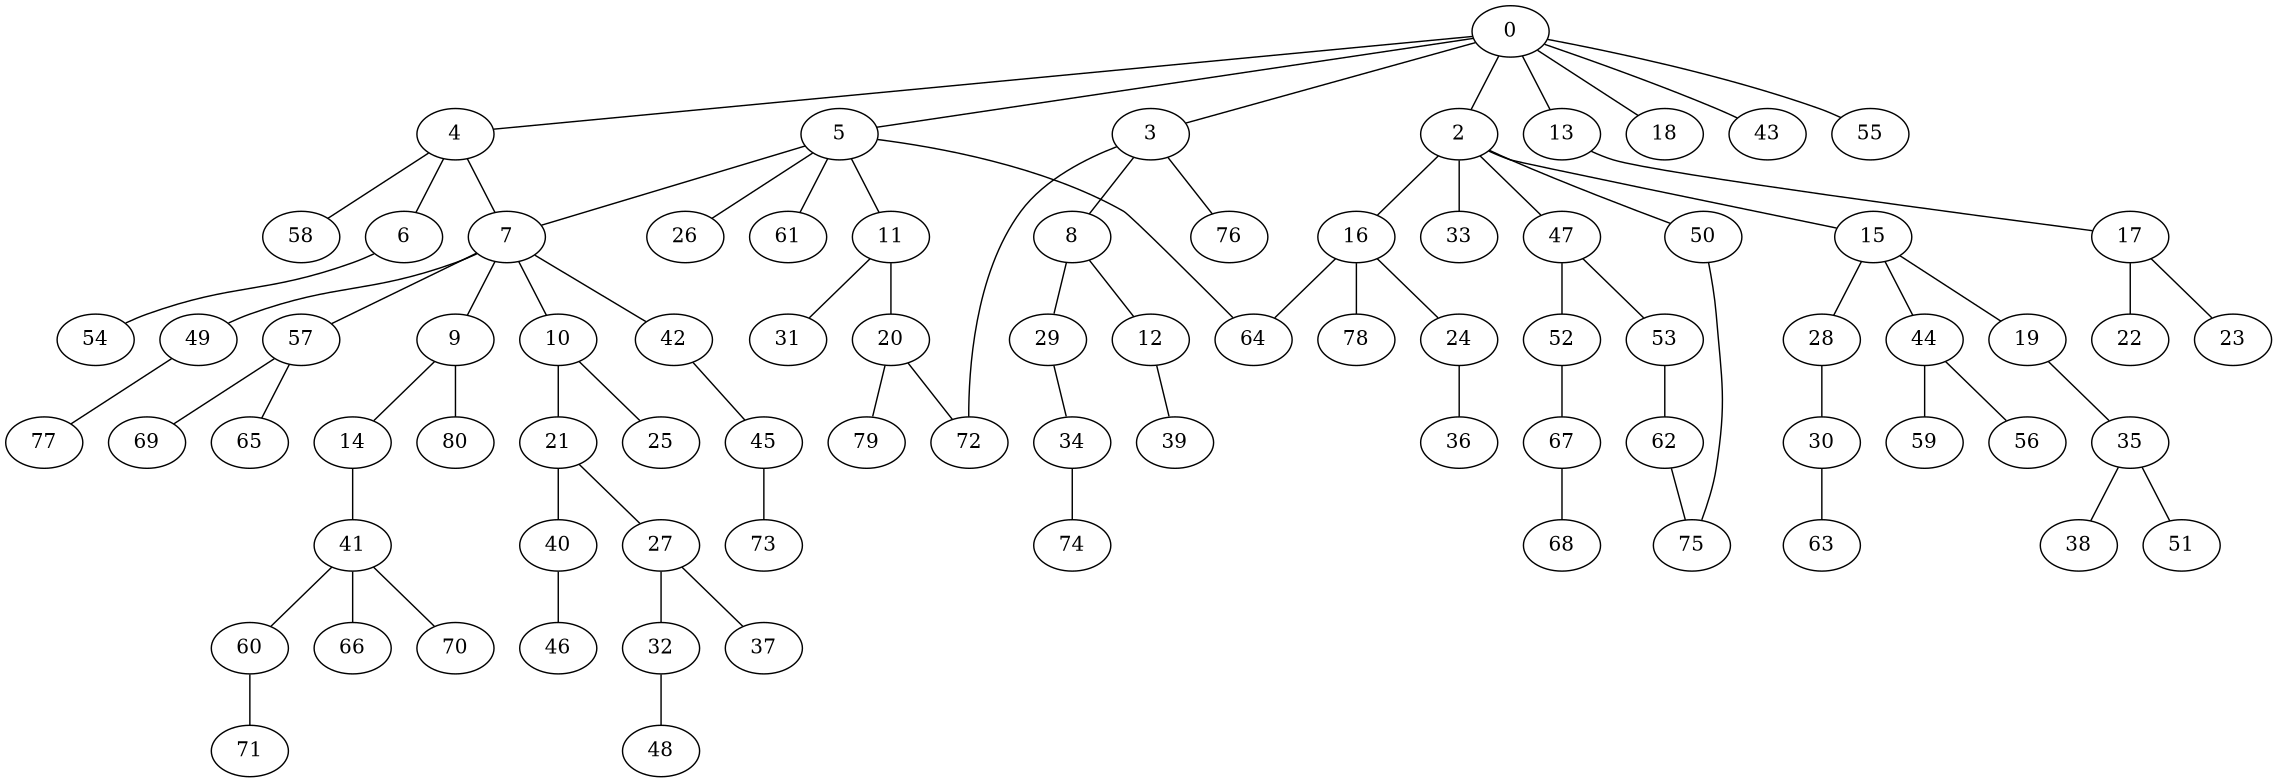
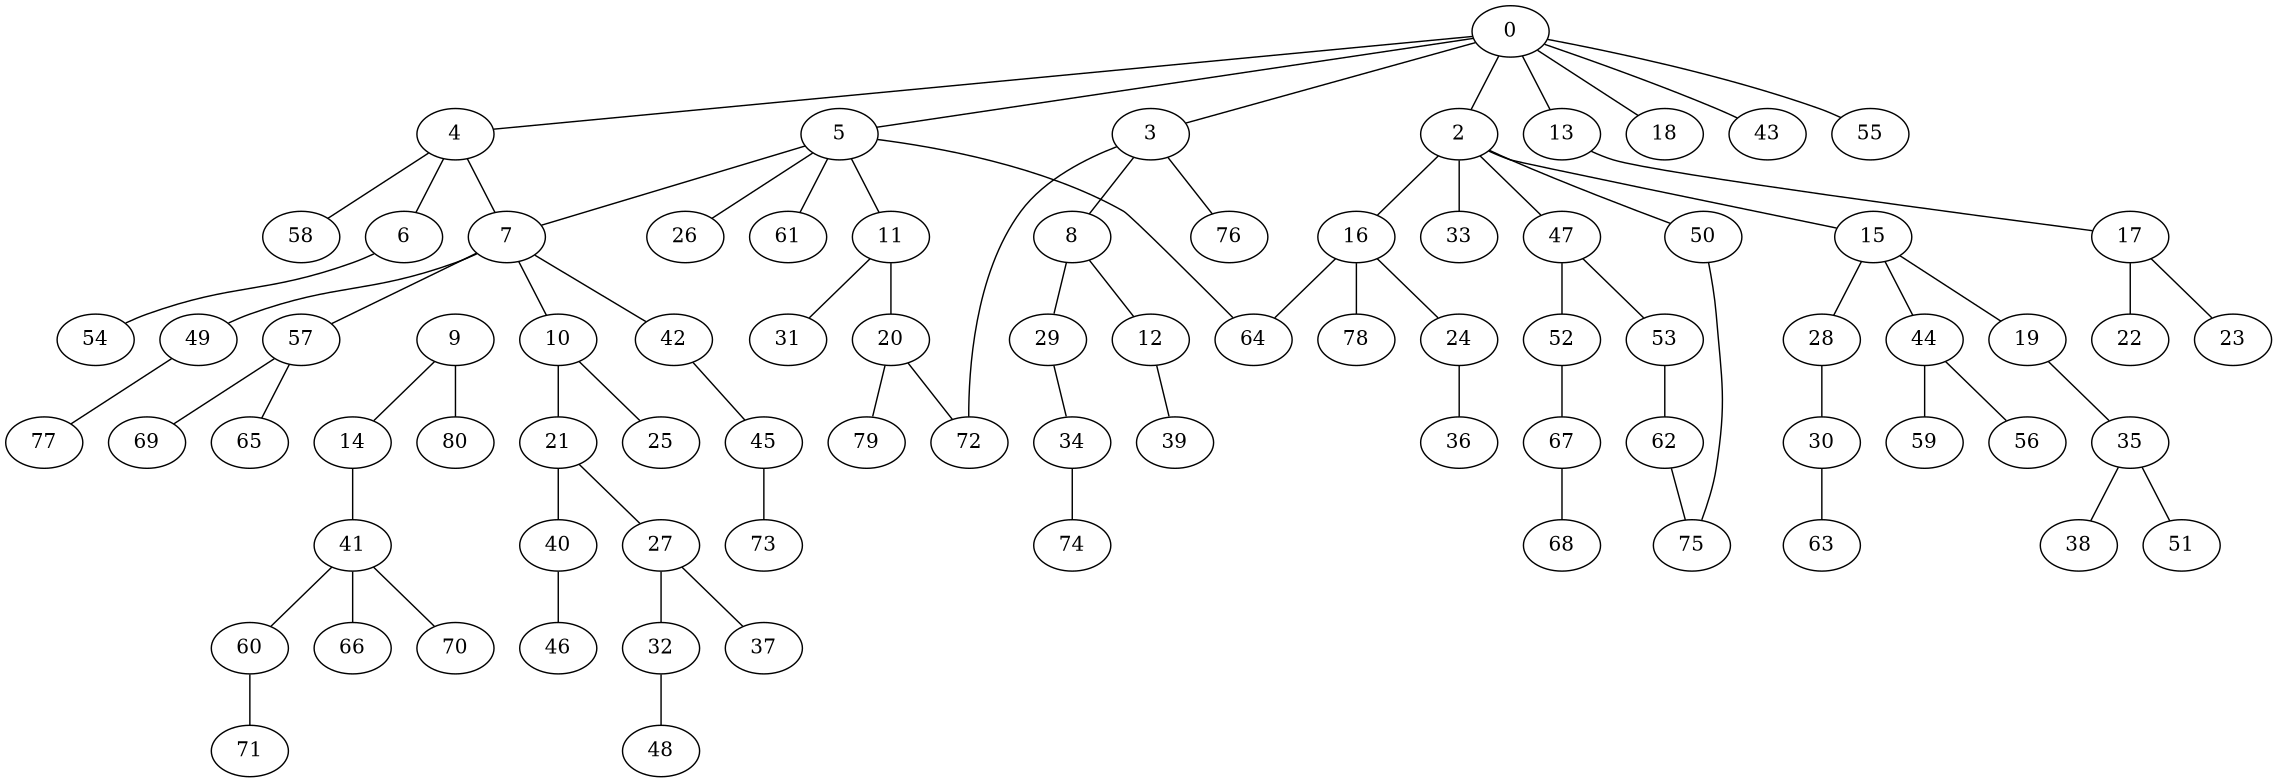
(481, 288) -> none
